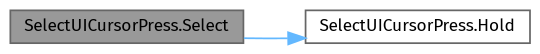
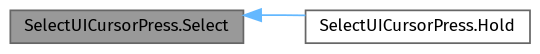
(266, 38) -> (283, 15)
